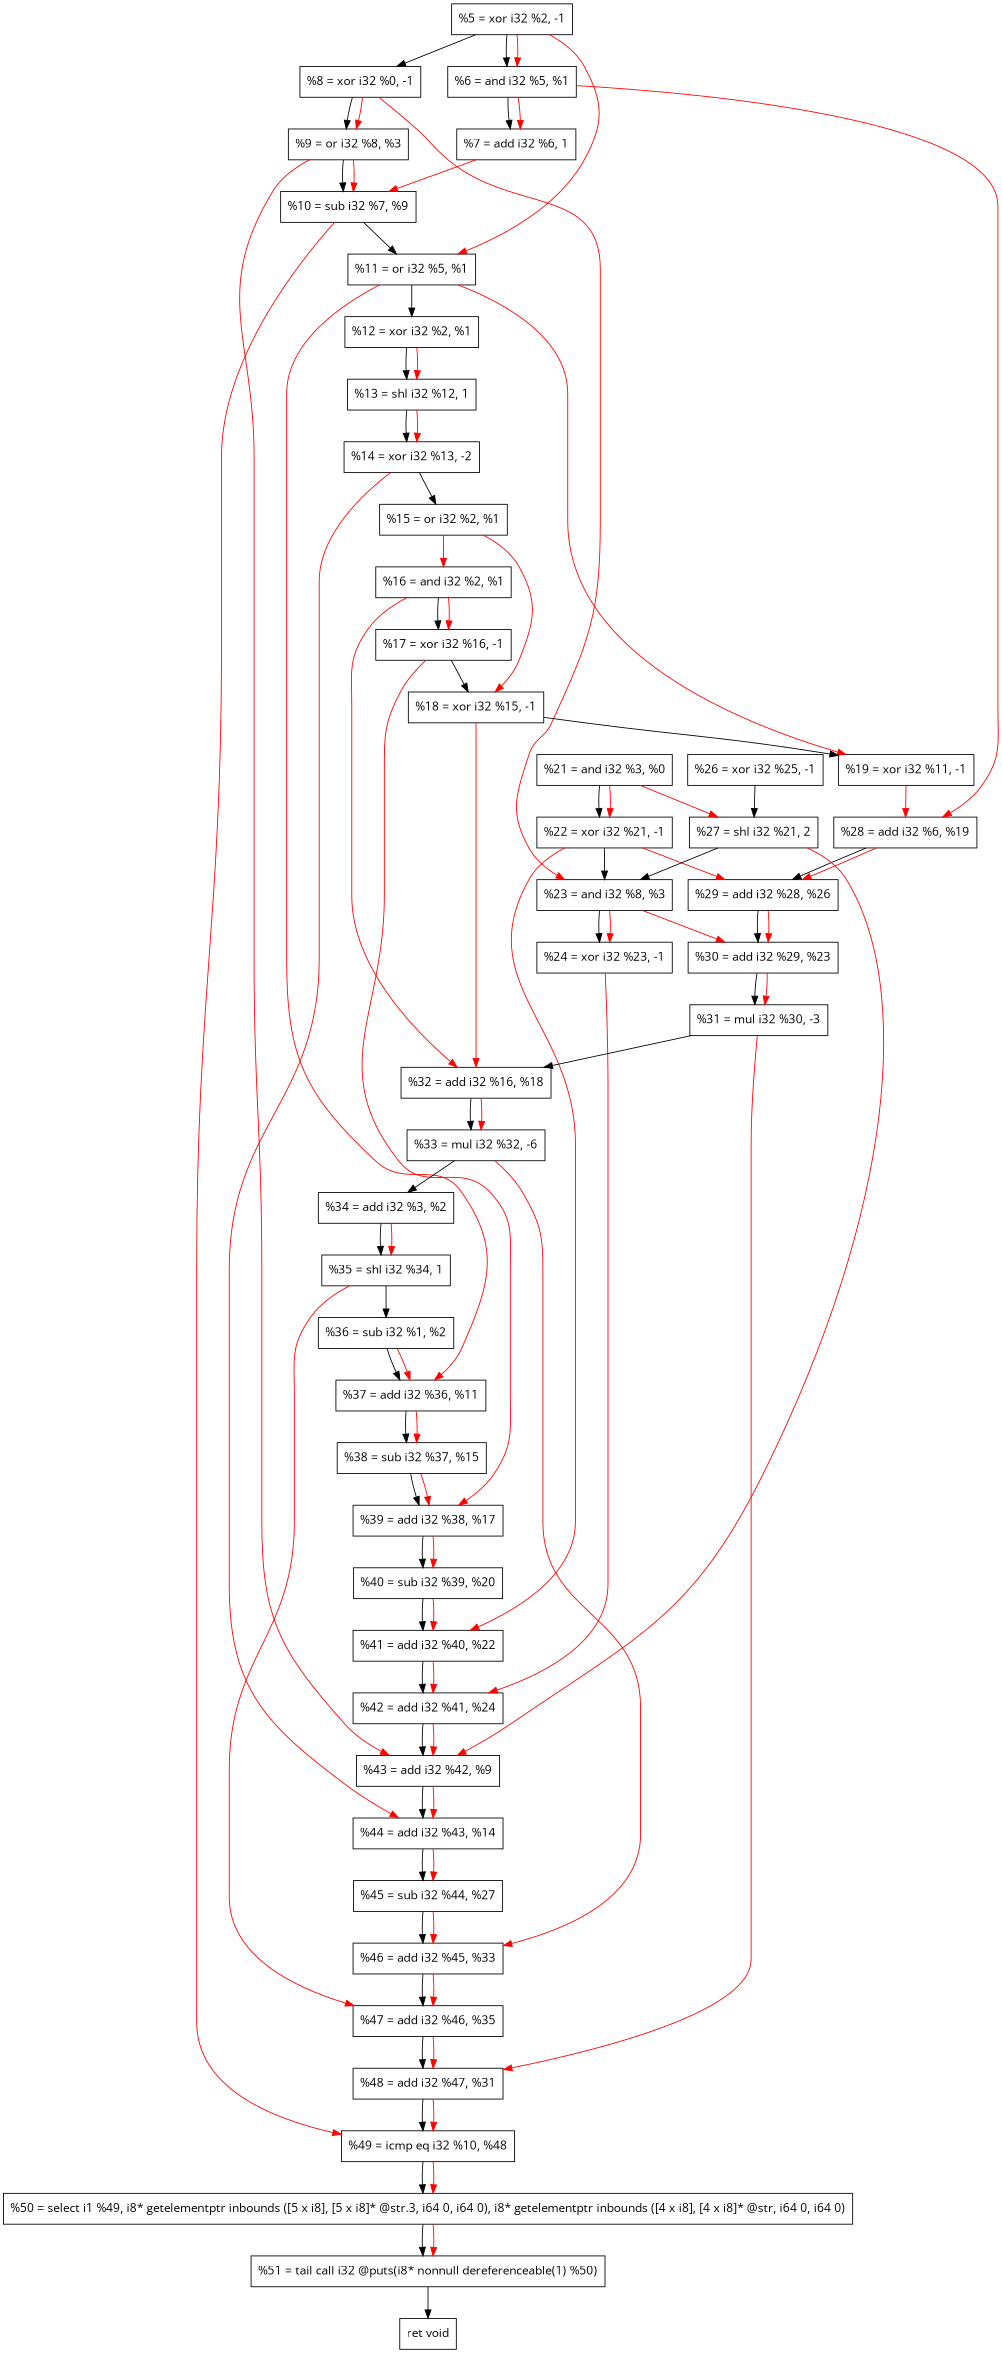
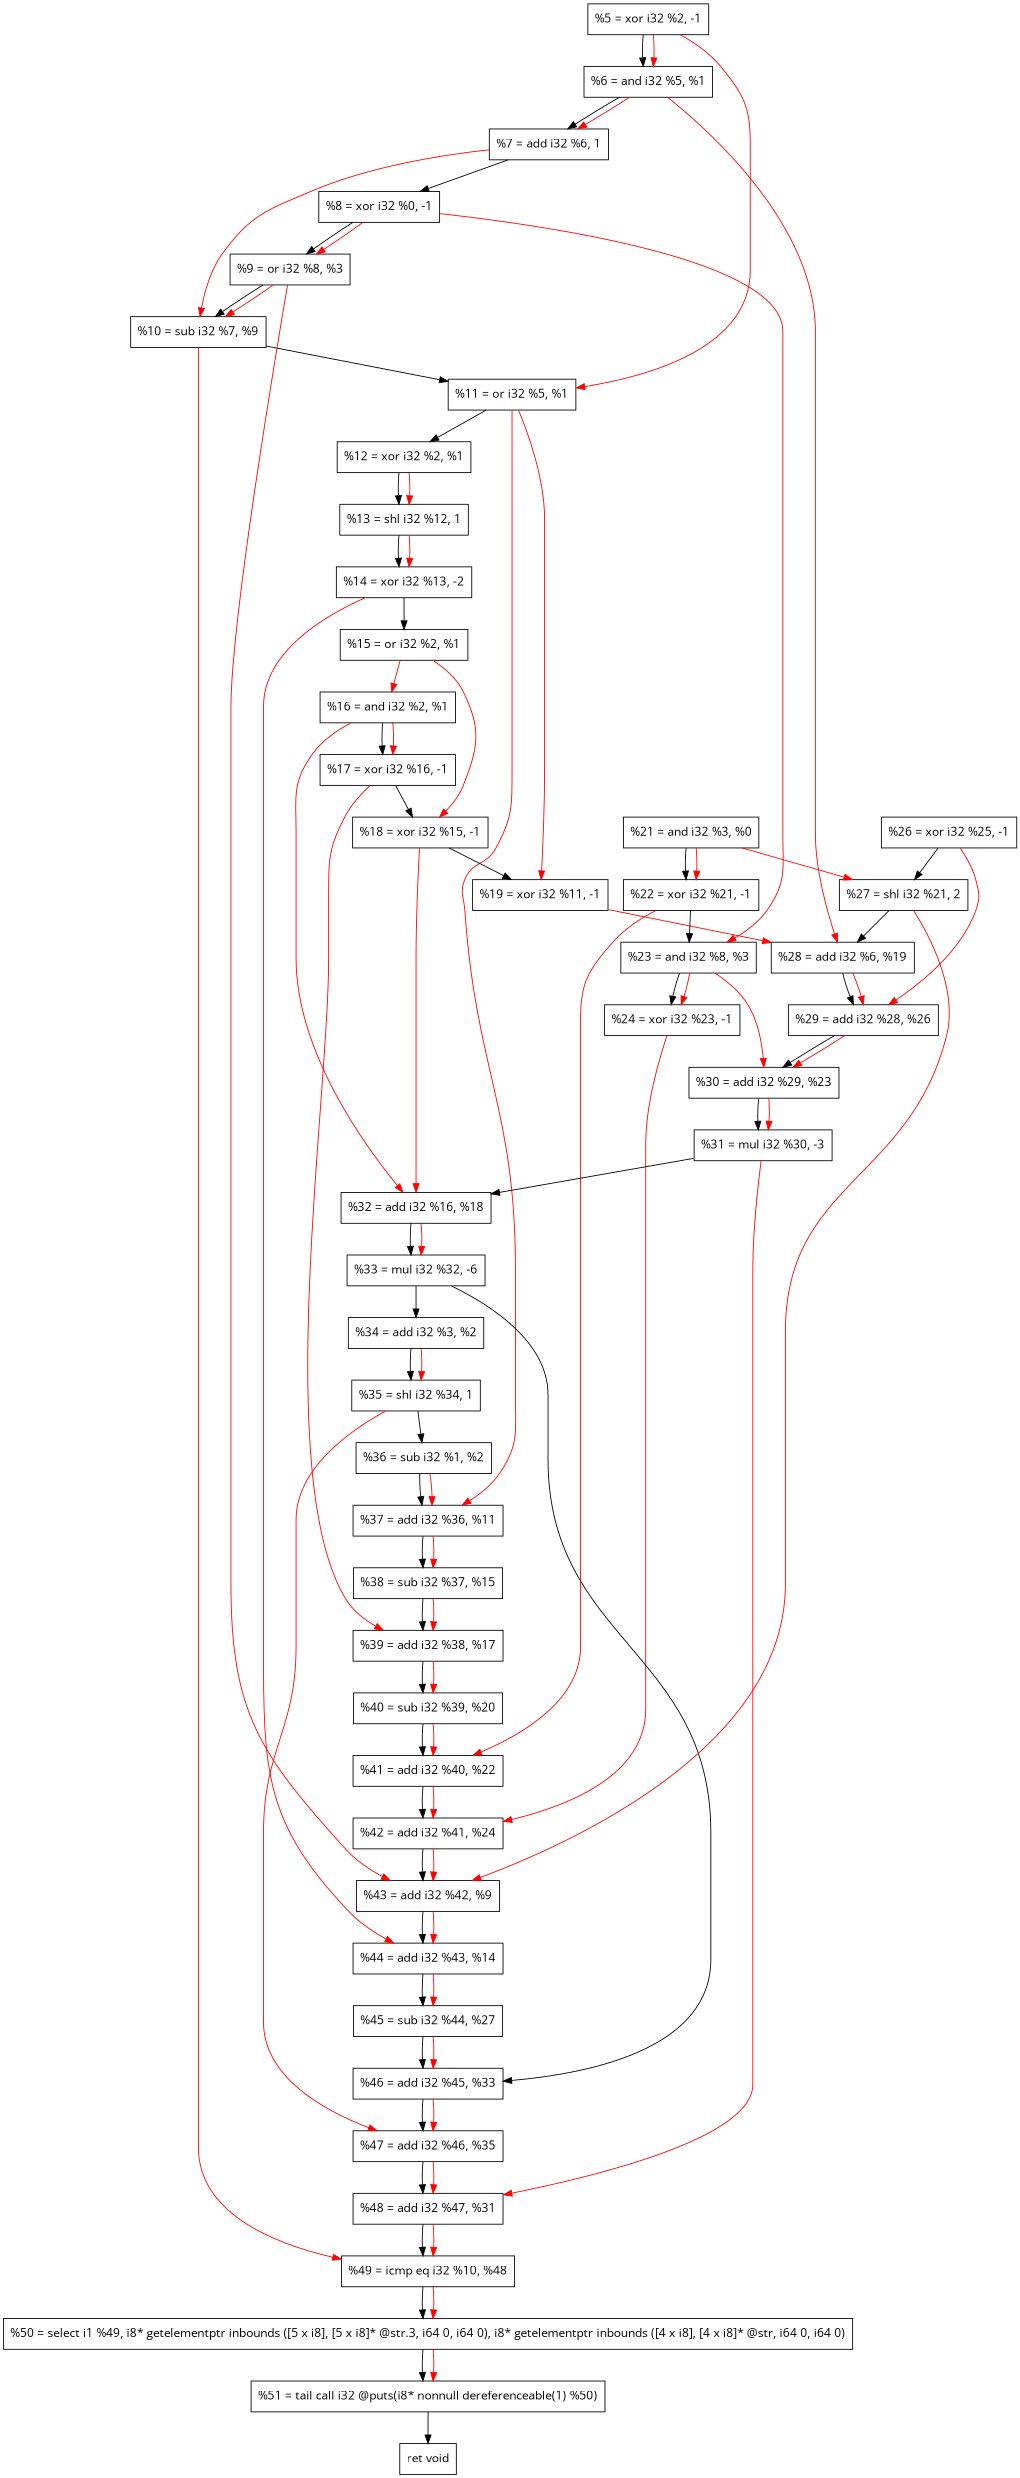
(440, 49) -> (468, 174)
(674, 860) -> (963, 935)
(688, 860) -> (876, 923)
(569, 1590) -> (678, 1712)
